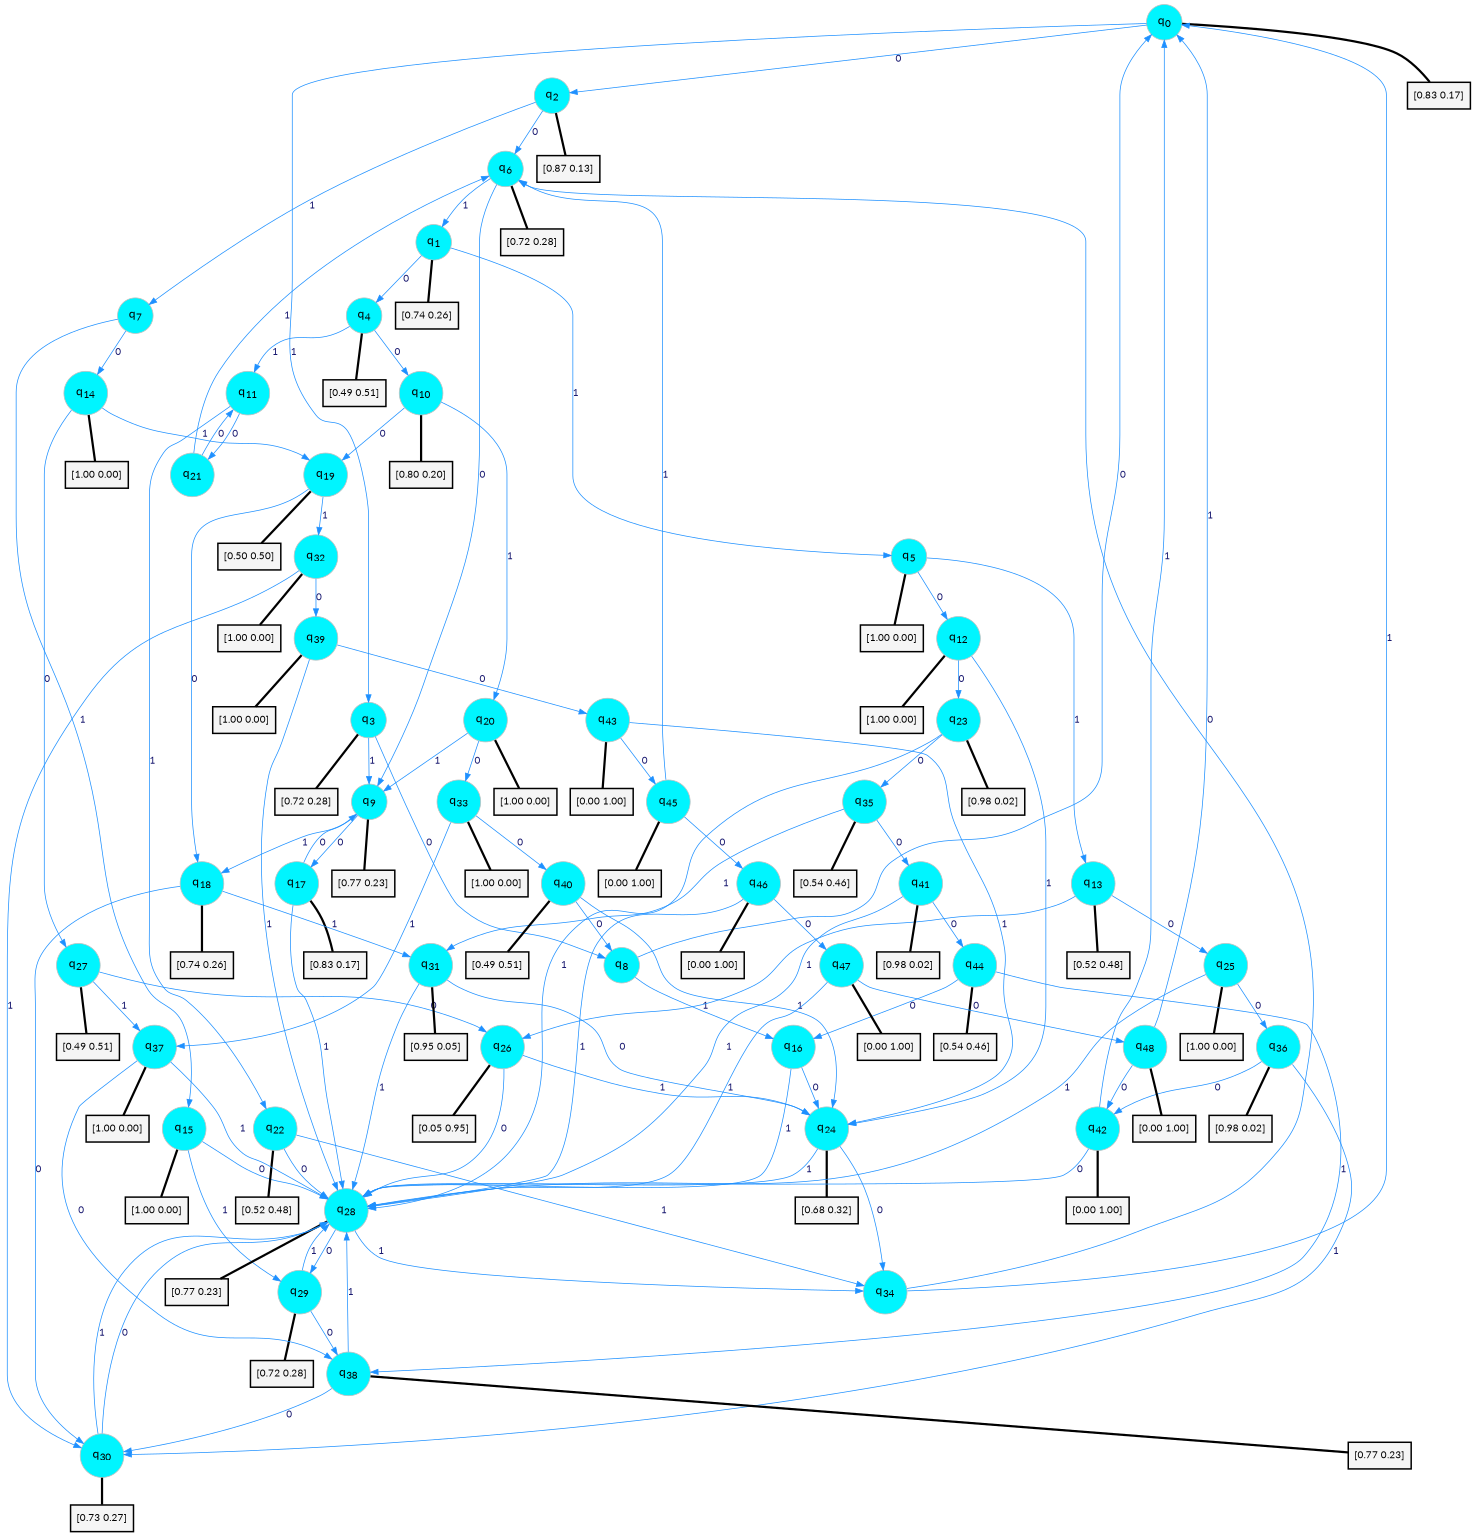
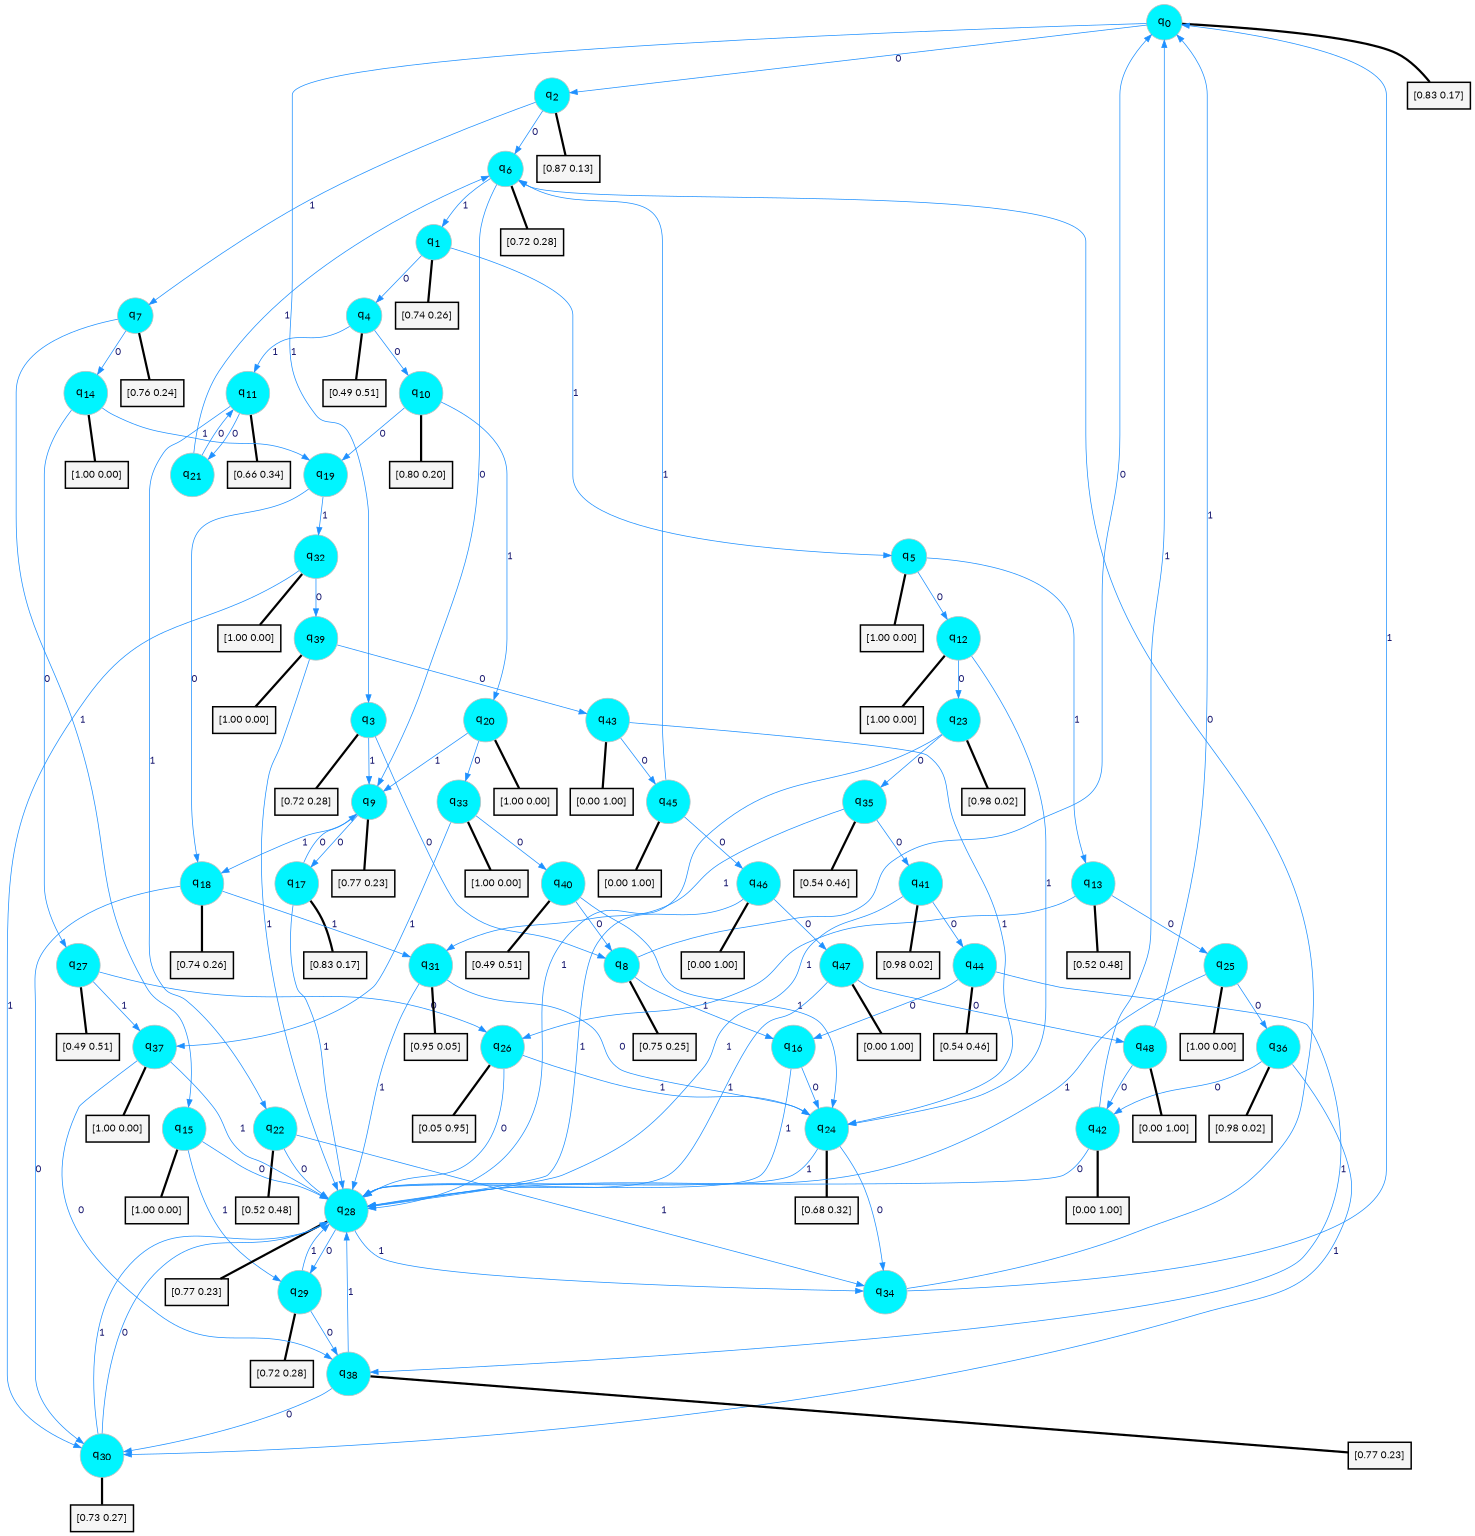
none -> (152, 393)
none -> (259, 475)
(249, 557) -> none
none -> (665, 1047)
